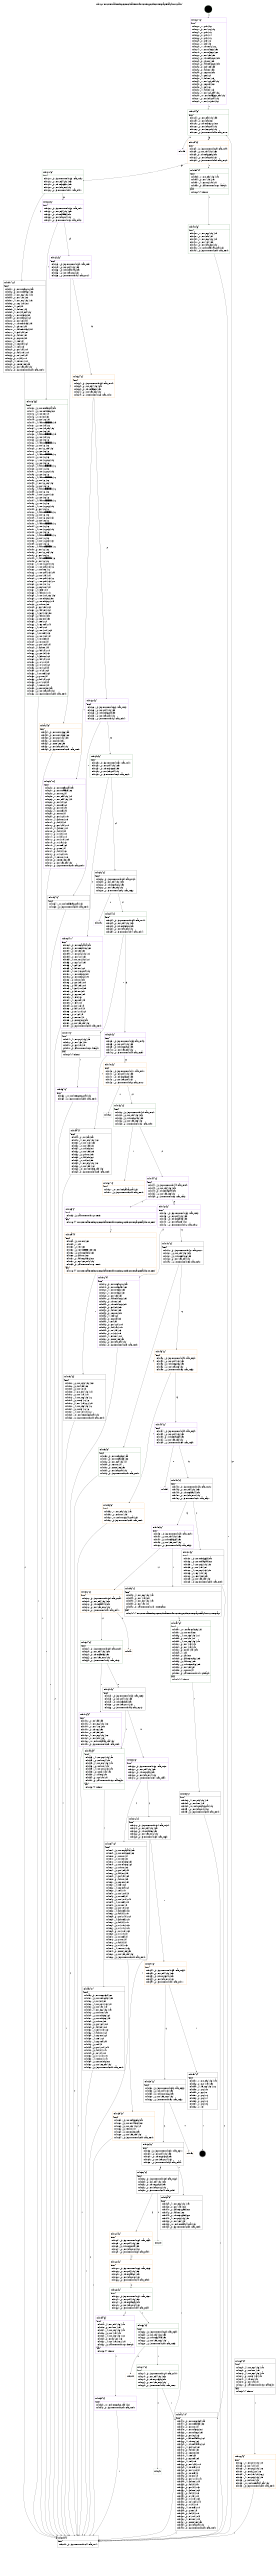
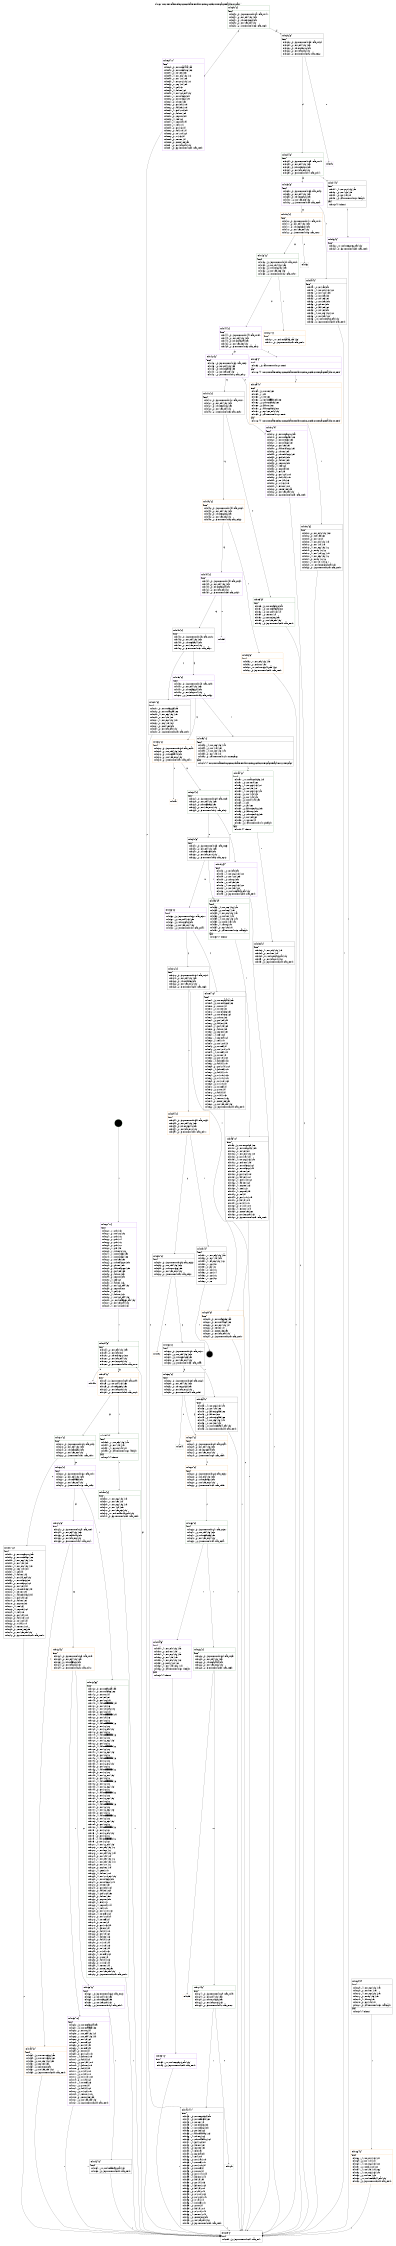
(109, 737) -> none
